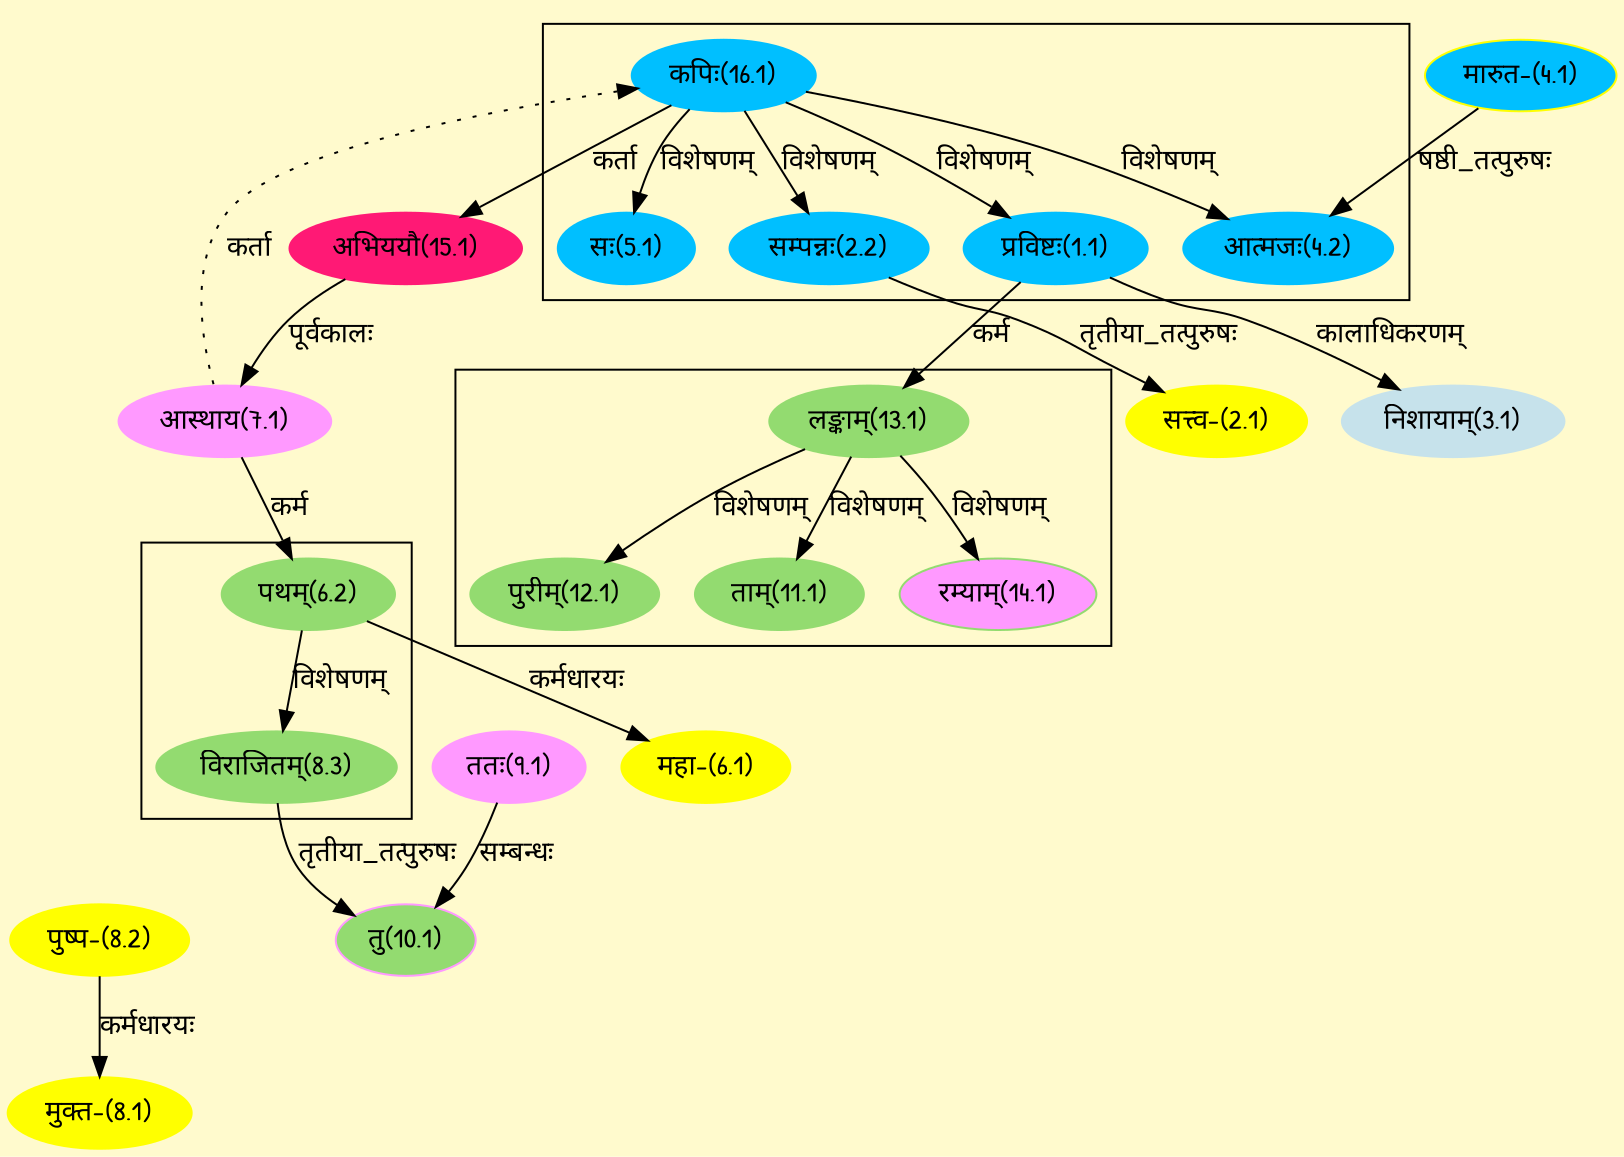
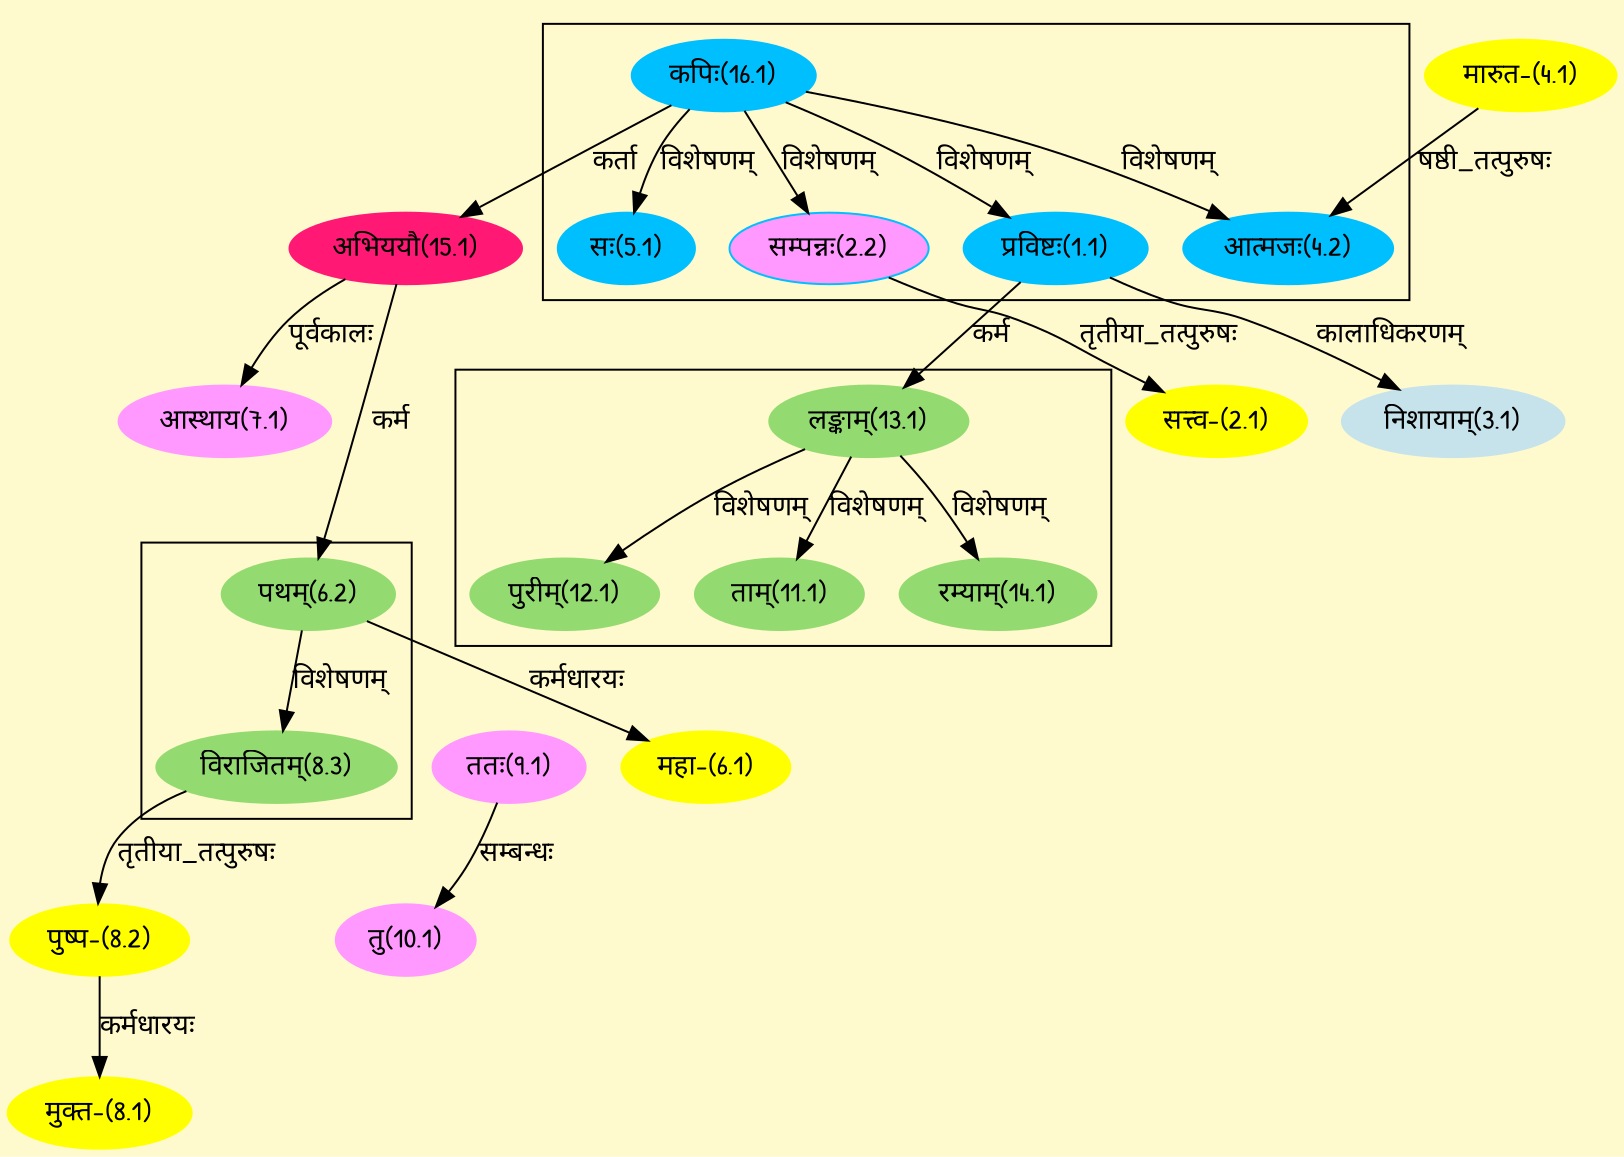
(1521, 76) -> (1521, 76)
(328, 156) -> none
(829, 248) -> (829, 248)
(262, 499) -> (361, 412)
(998, 594) -> (998, 594)
(294, 862) -> (130, 826)
(406, 940) -> (406, 940)
